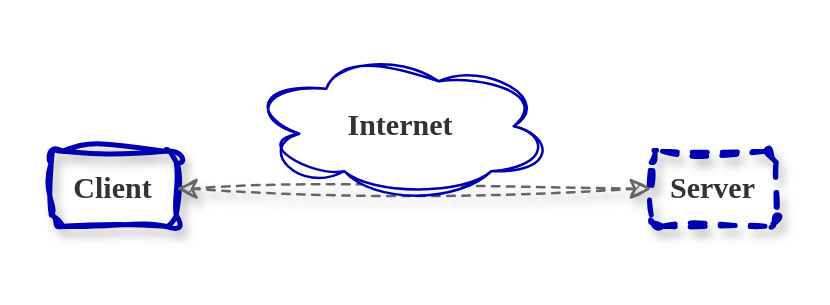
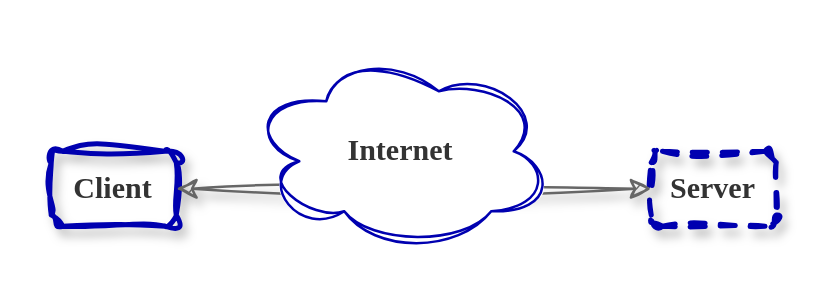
(401, 126) -> (401, 151)
(592, 189) -> (592, 189)
